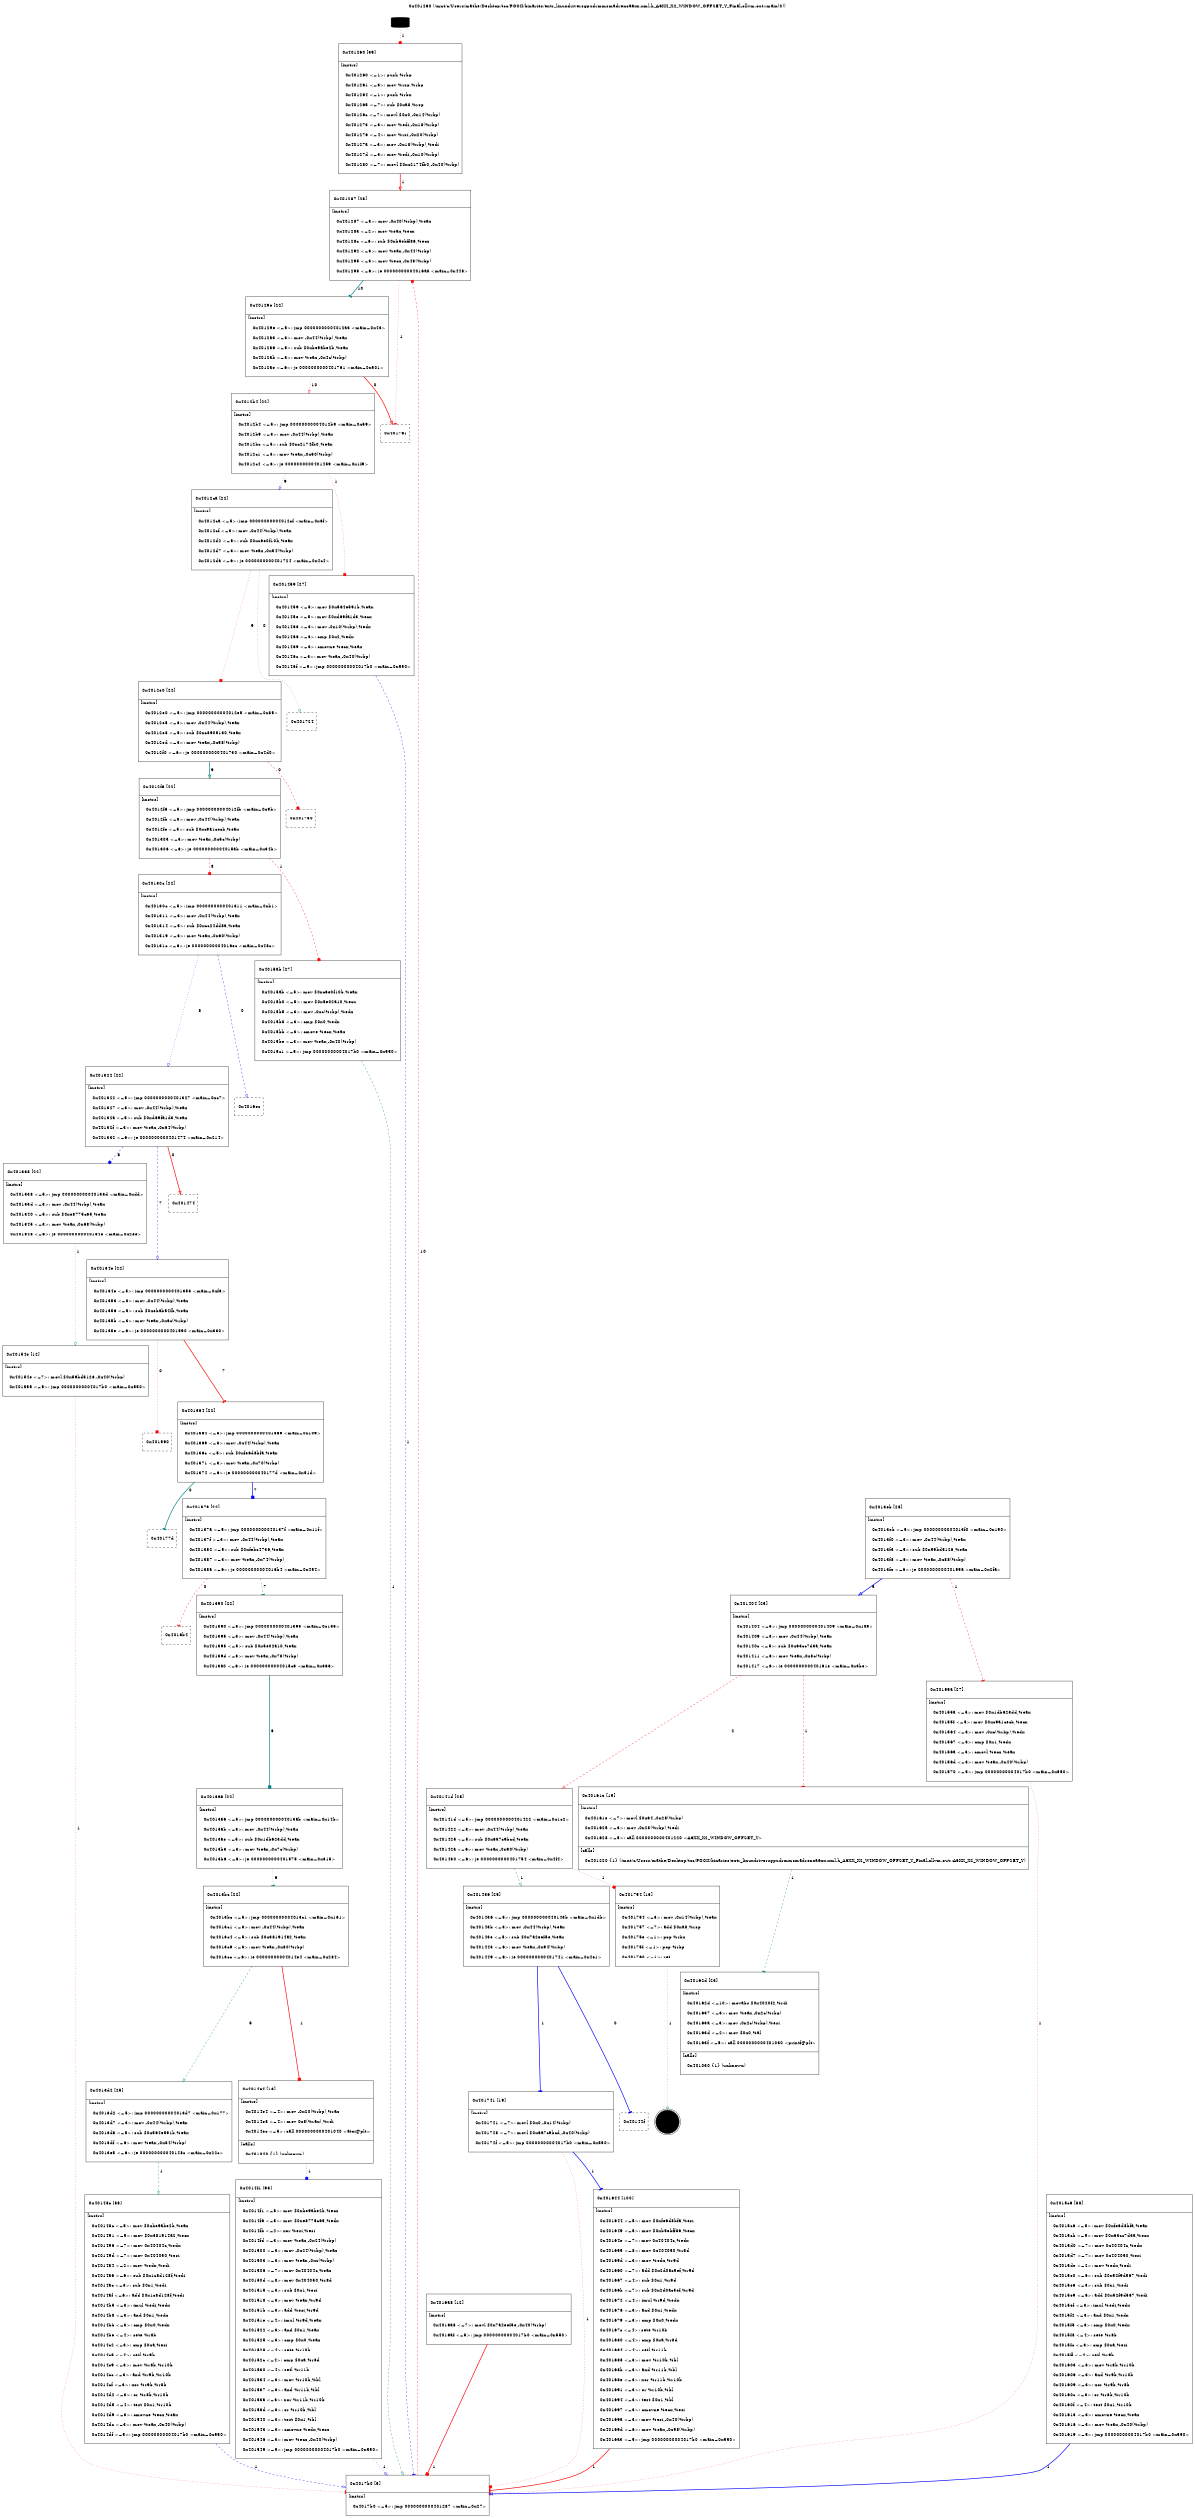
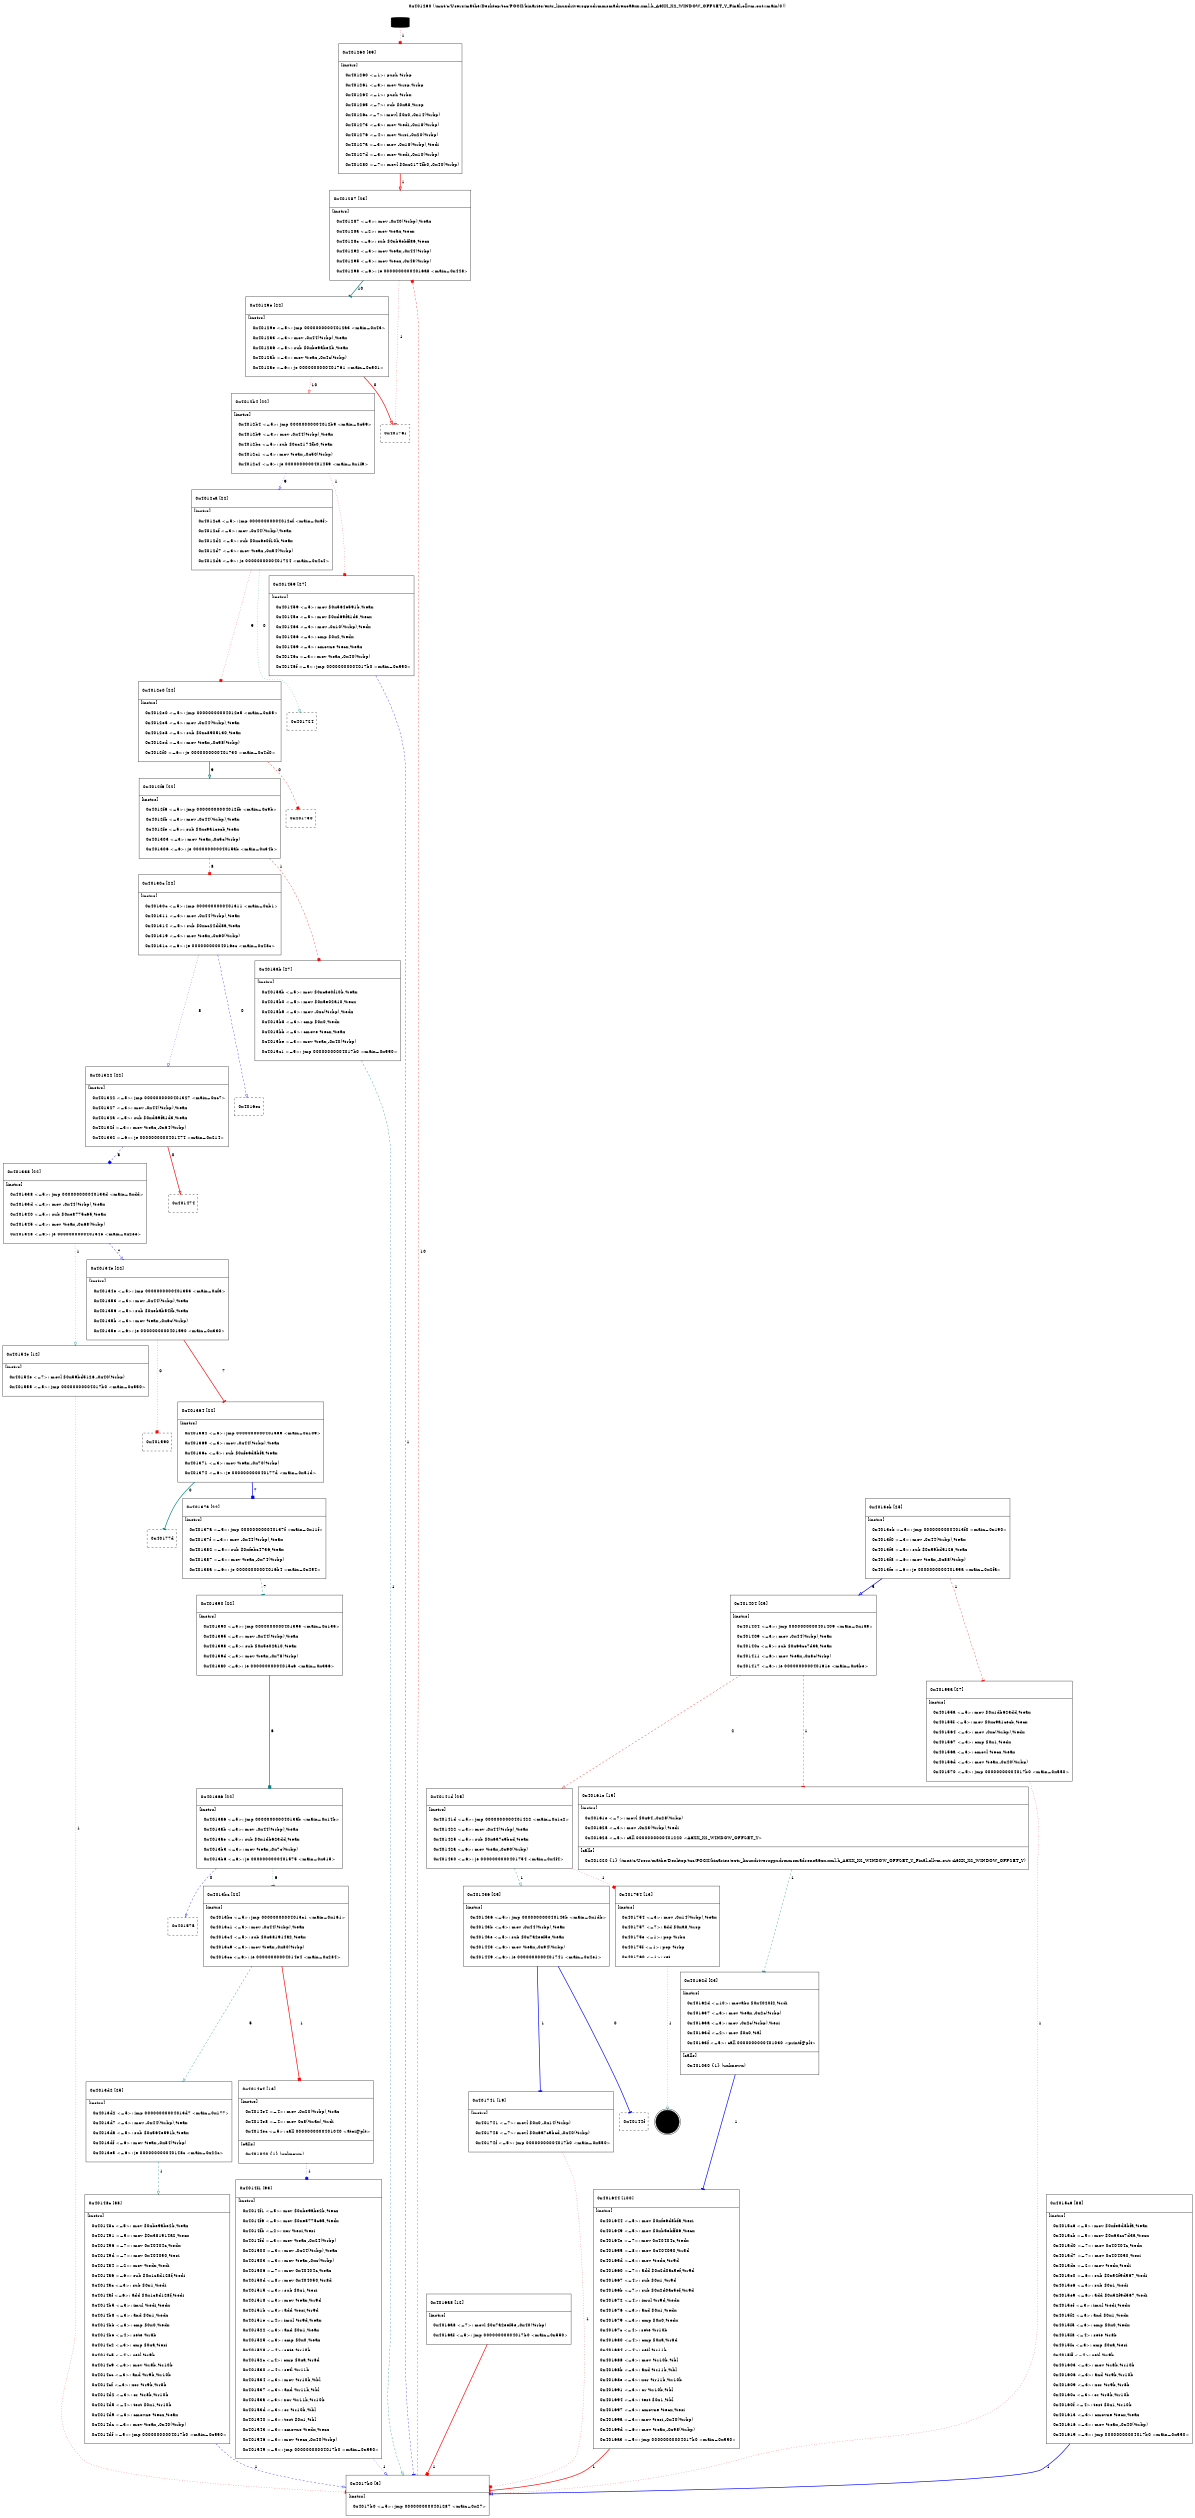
(157, 1202) -> (115, 1250)
(176, 1635) -> none
none -> (183, 1926)
(588, 2169) -> (719, 2131)
